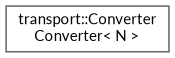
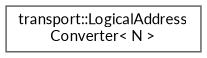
(88, 29) -> (104, 29)
